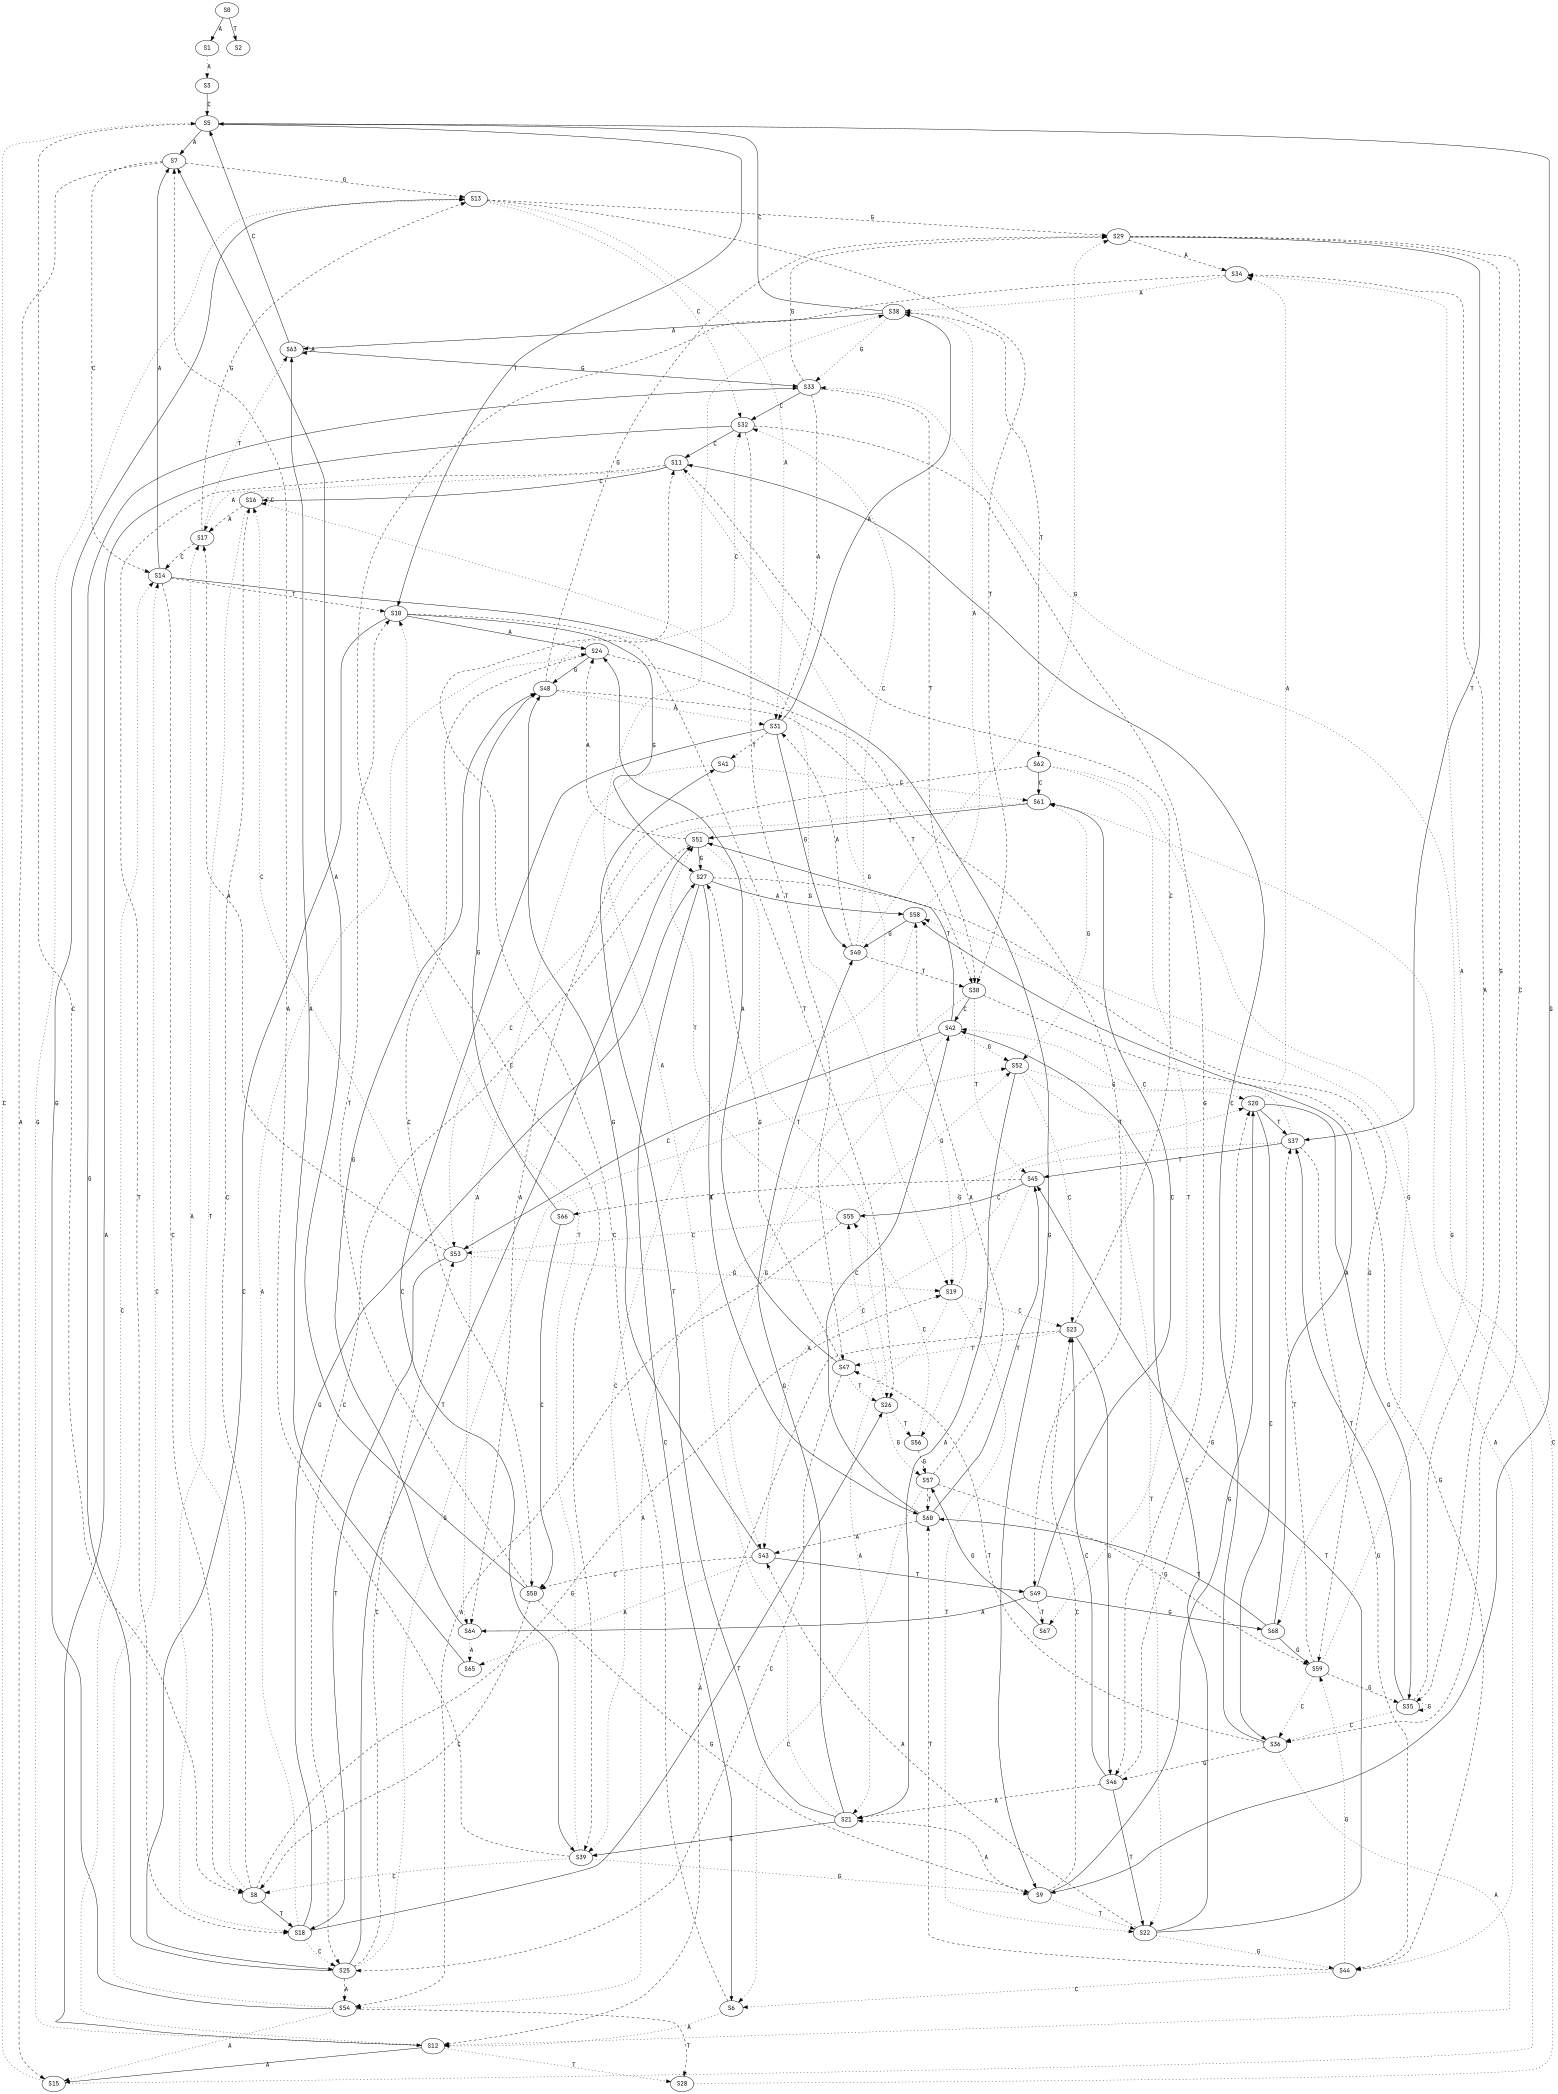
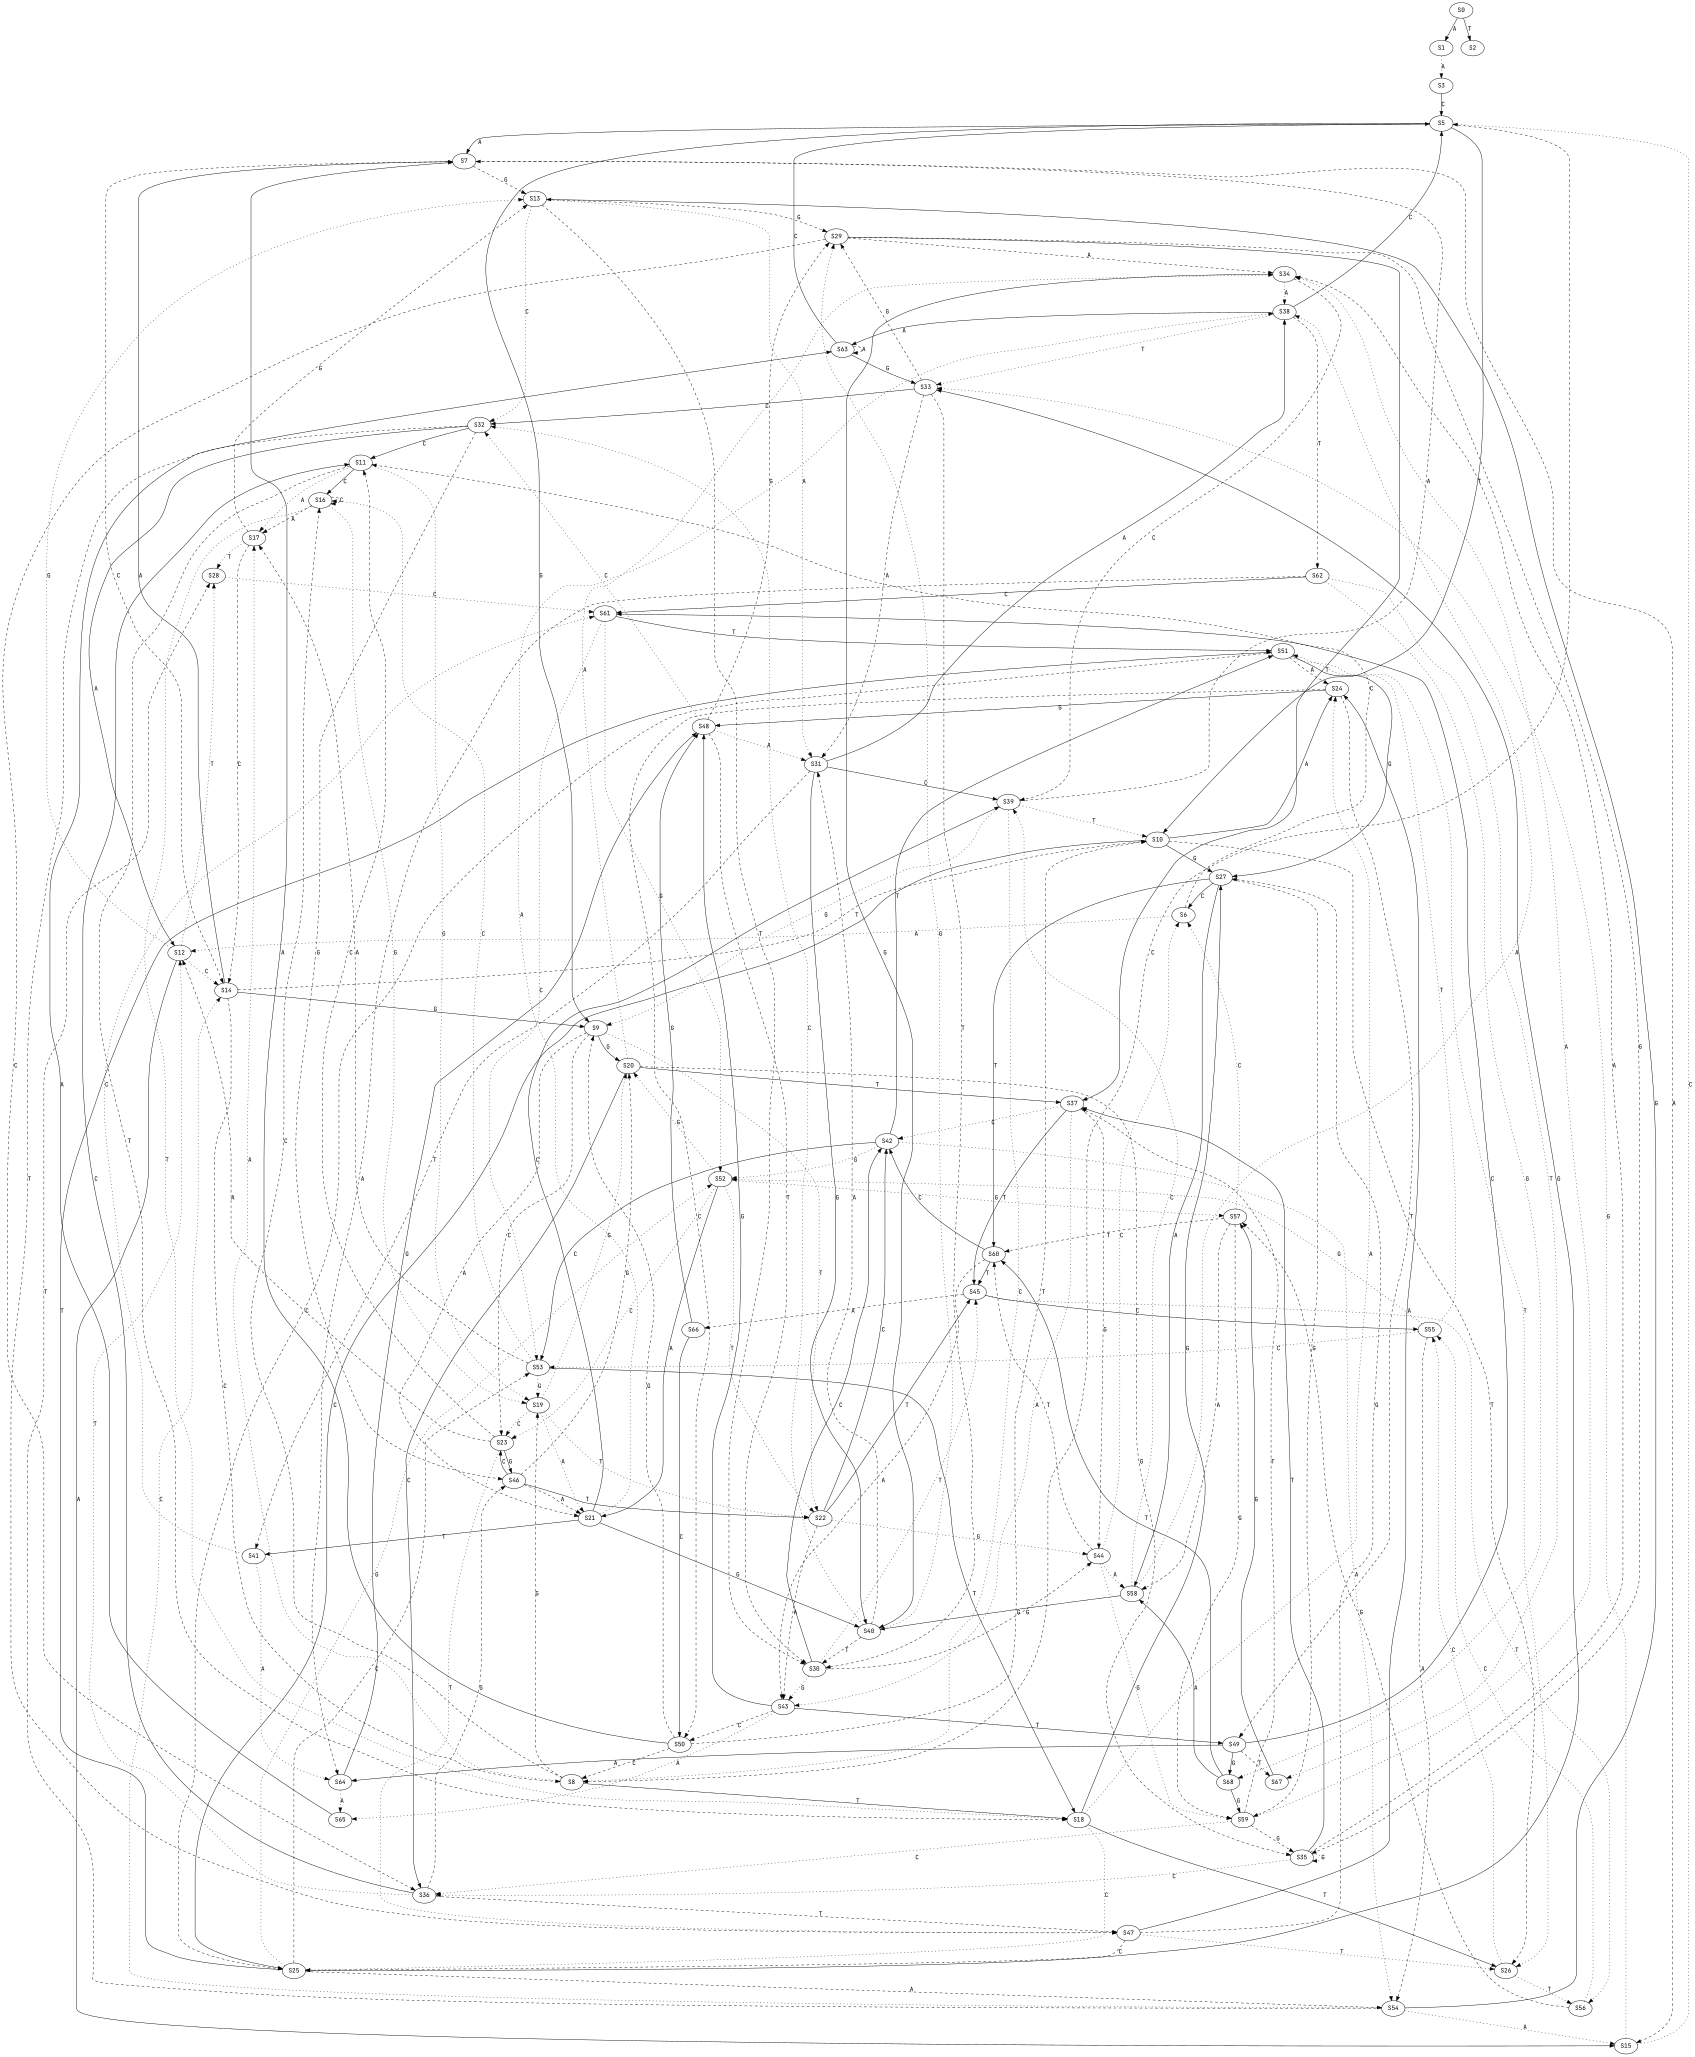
(862, 350) -> (1143, 350)
(237, 442) -> (230, 552)
none -> (846, 788)
(1370, 1376) -> (1136, 1297)
(894, 1446) -> (975, 1200)
(1496, 1895) -> (95, 1424)
